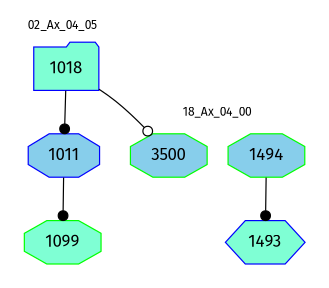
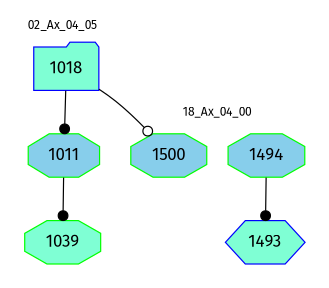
(64, 156) -> (64, 156)
(169, 156) -> (169, 156)
(63, 242) -> (63, 242)
